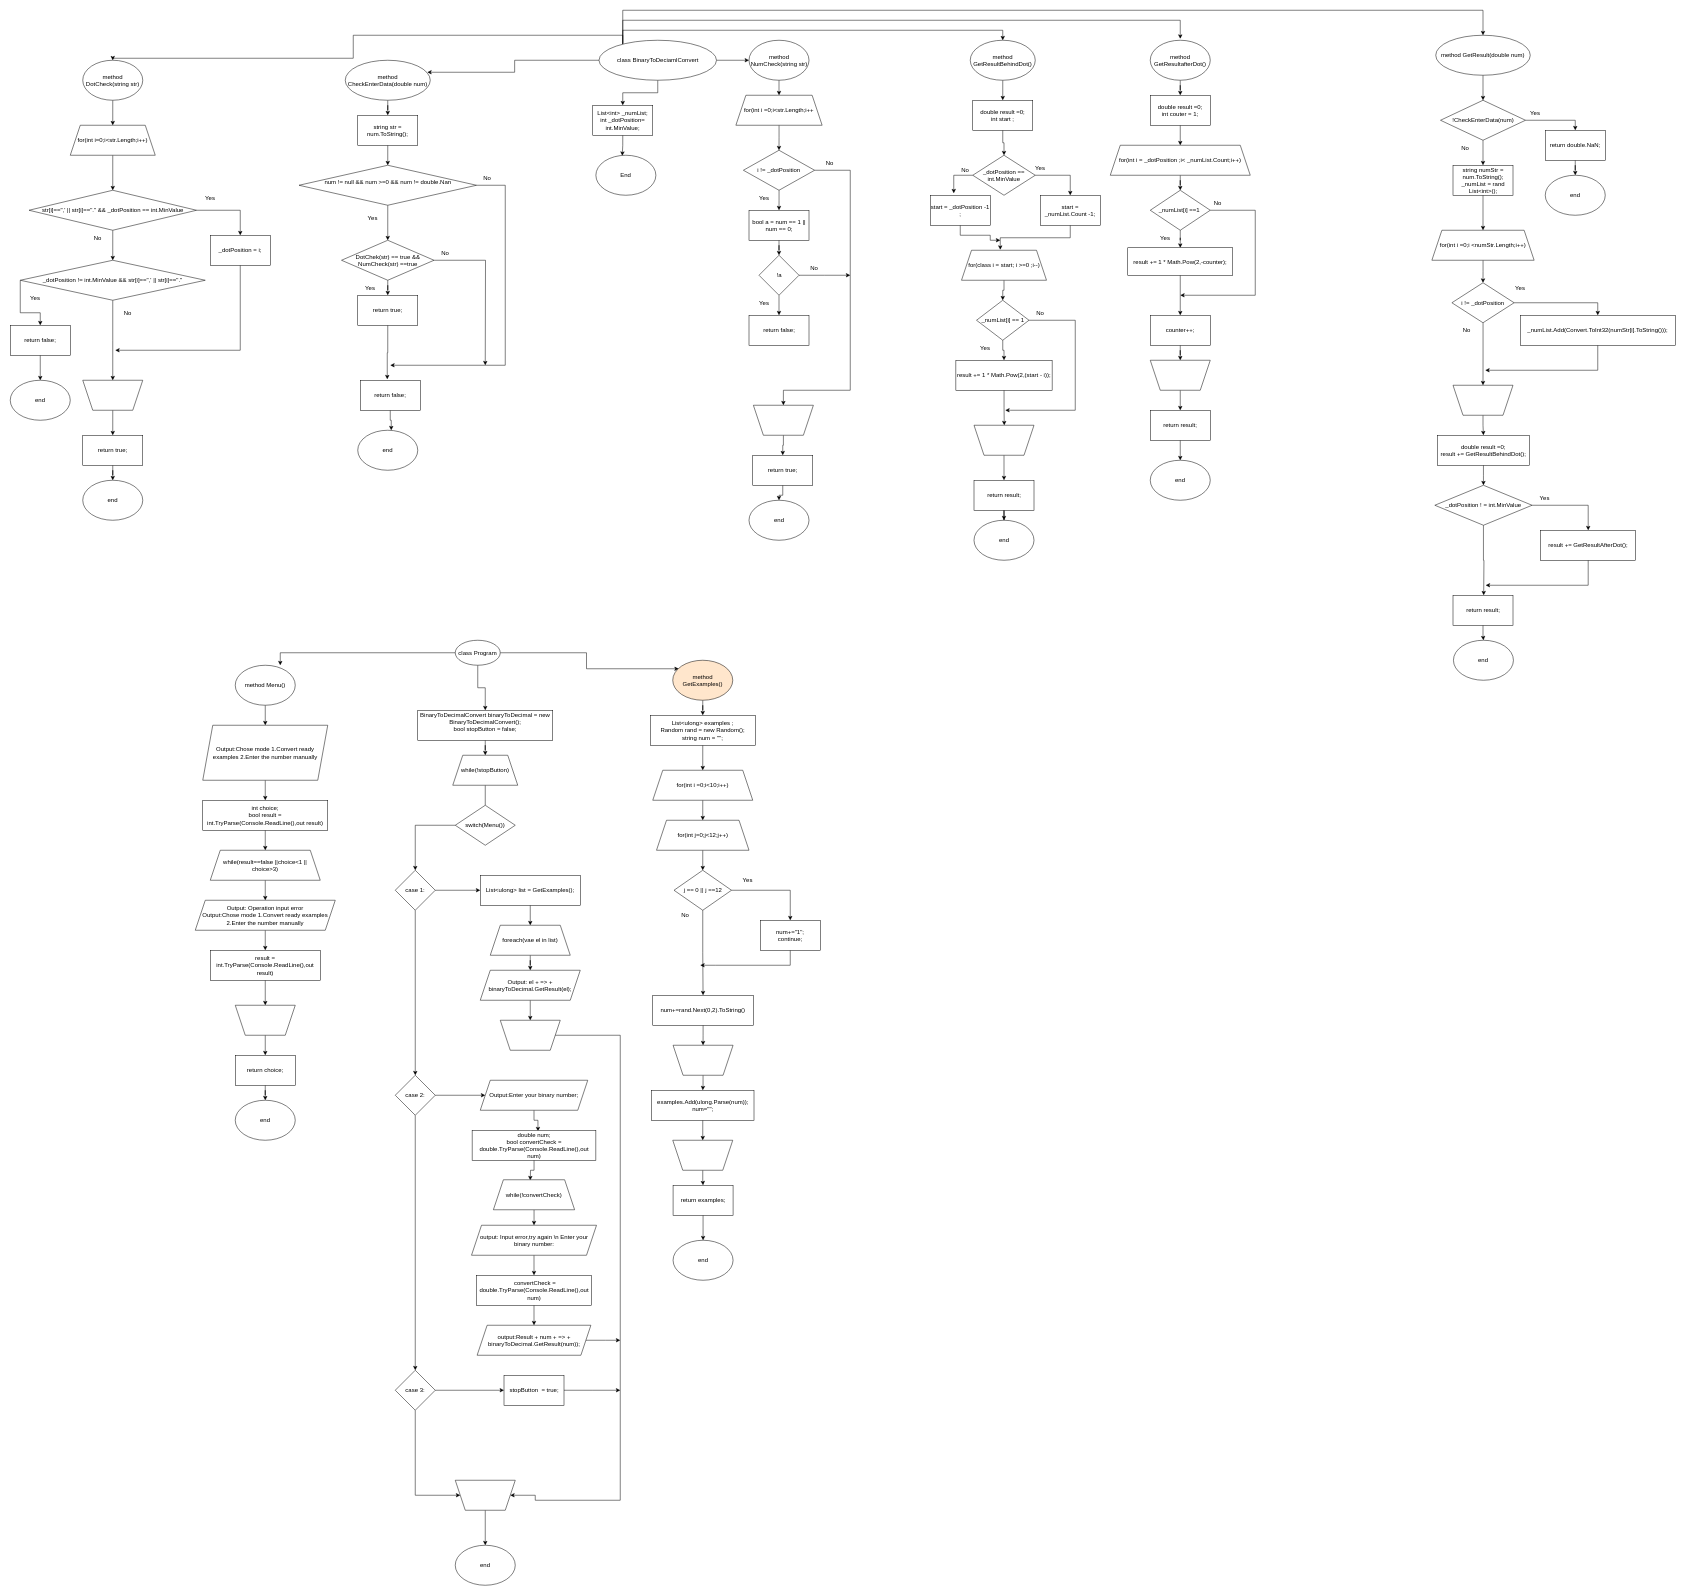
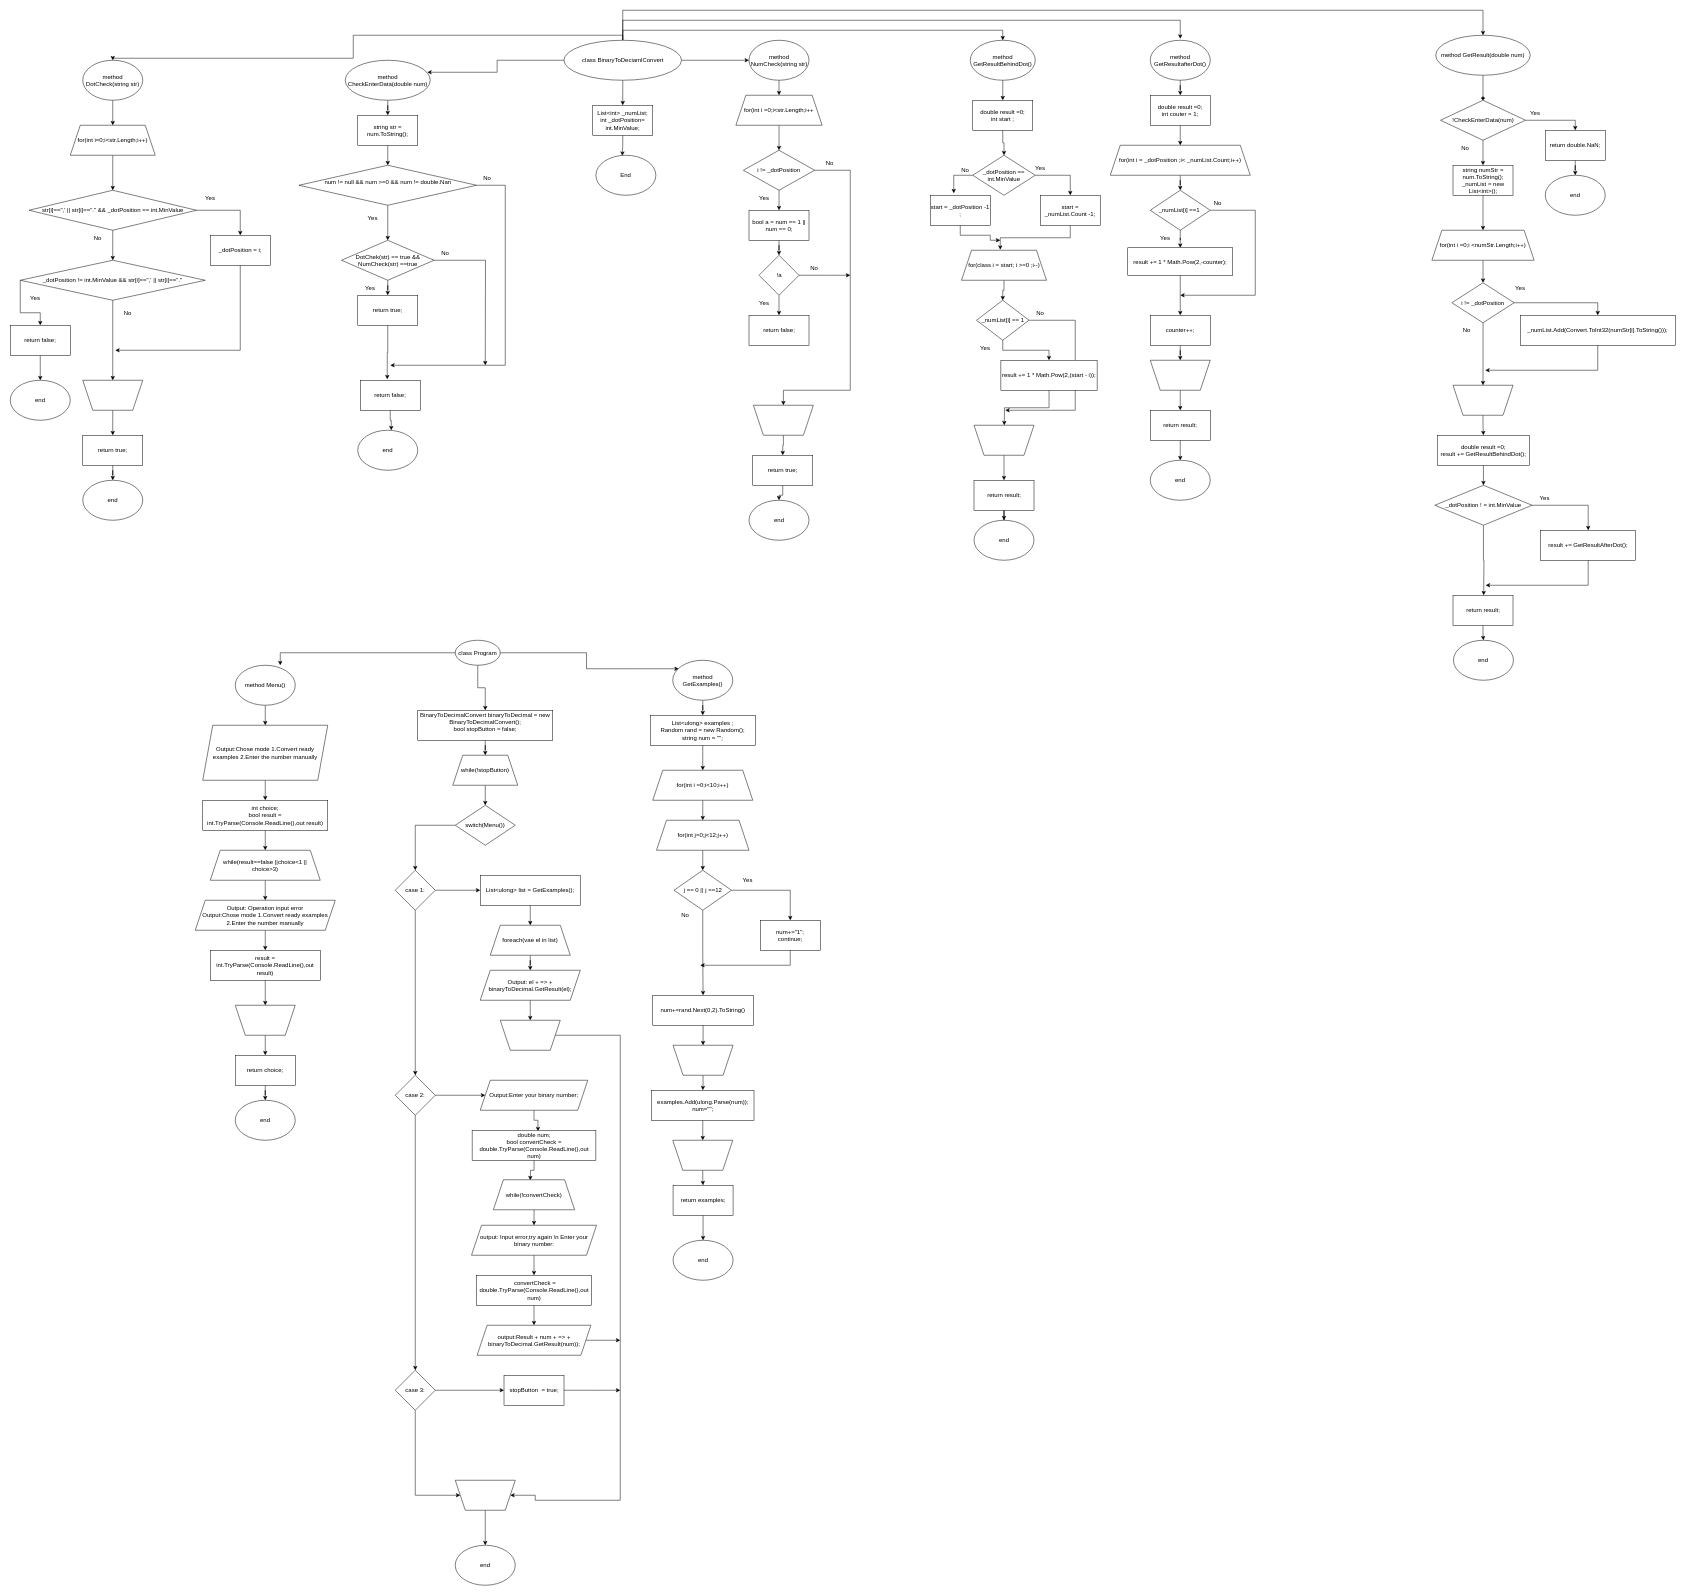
(658, 60) -> (623, 60)
(1483, 95) -> (1483, 95)
(1483, 180) -> (1483, 180)
(1004, 375) -> (1049, 375)
(703, 680) -> (703, 680)
(485, 802) -> (485, 800)
